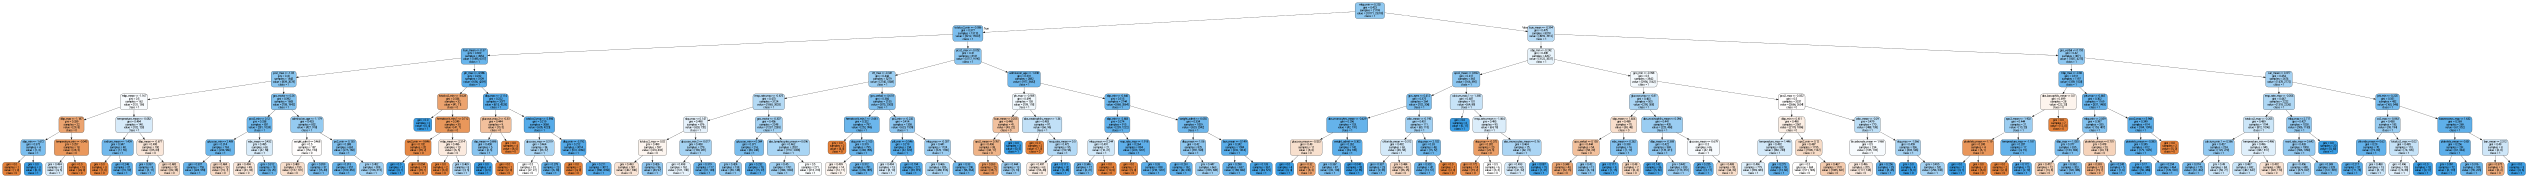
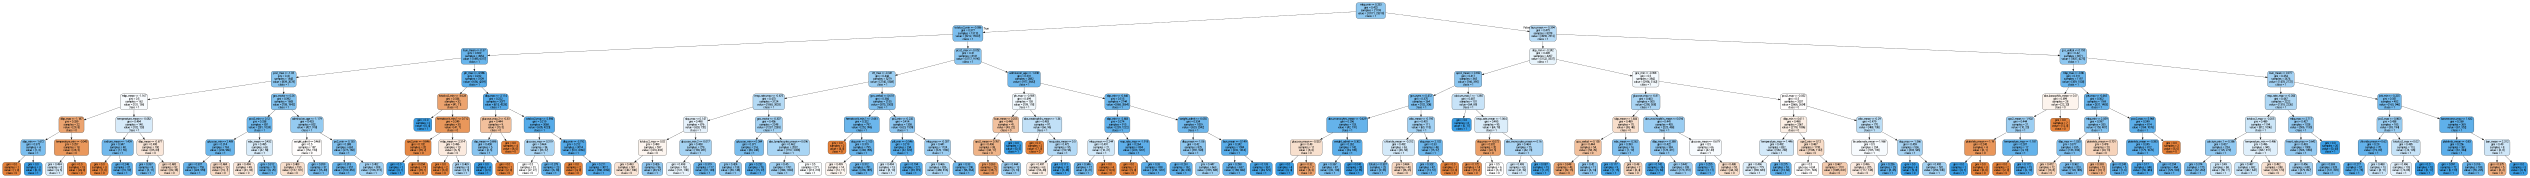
(1377, 169) -> (1378, 169)
